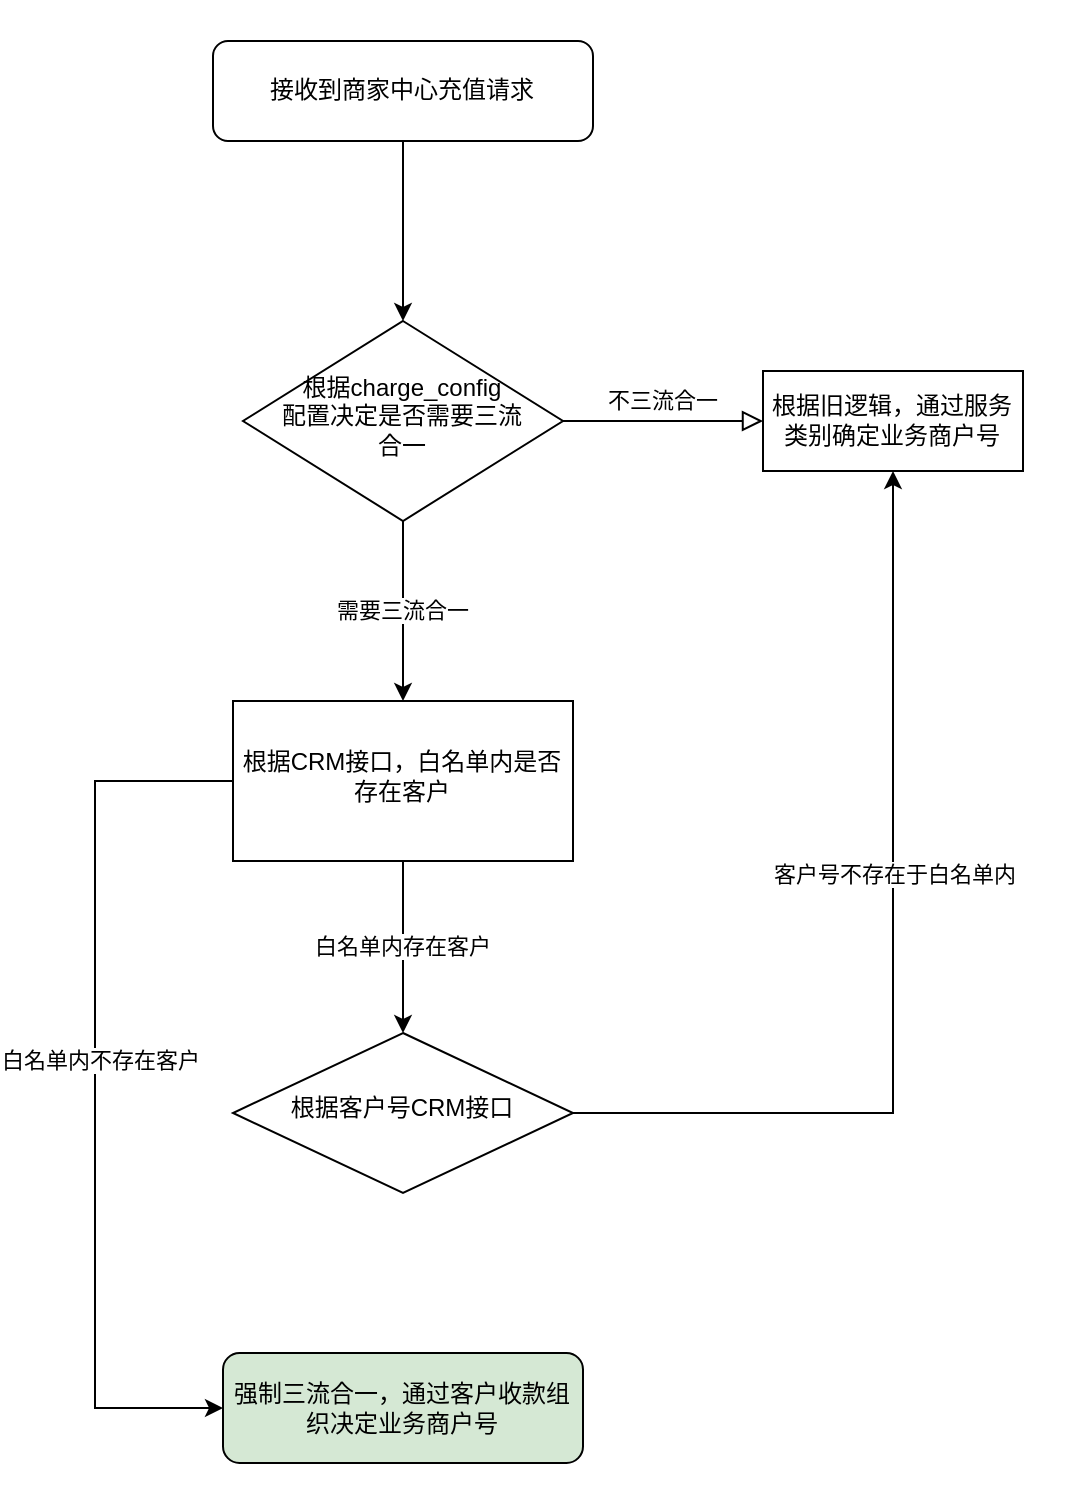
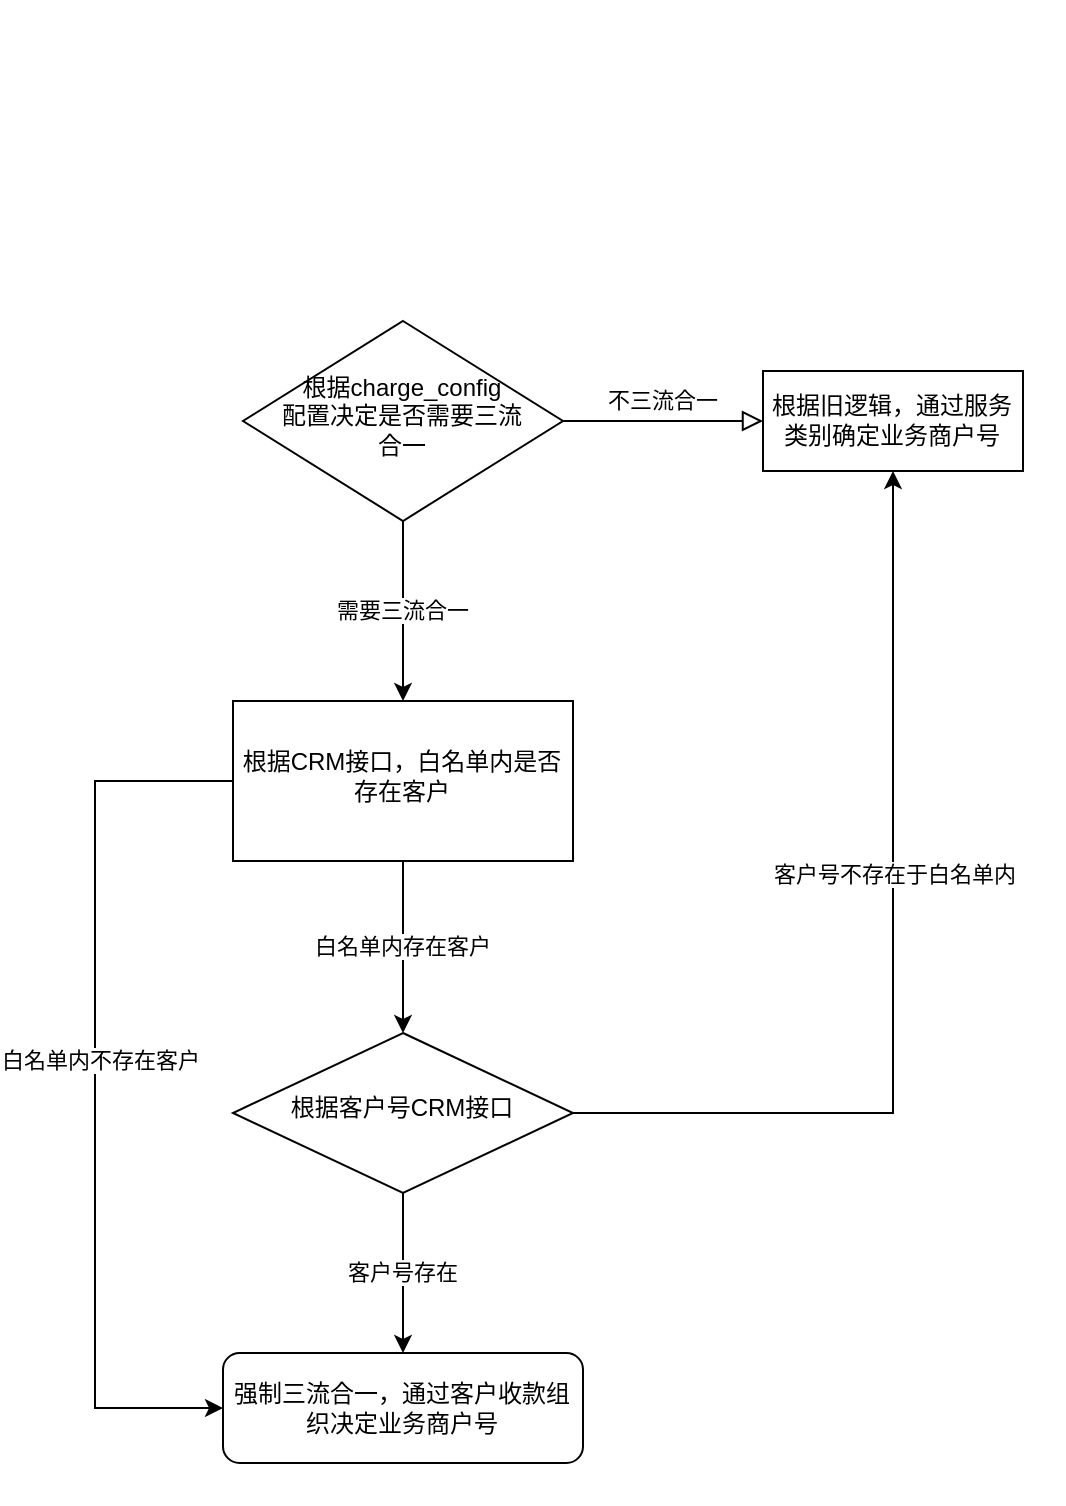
(403, 91) -> none
(403, 224) -> none
none -> (403, 1266)
(403, 1408) -> (403, 1408)
